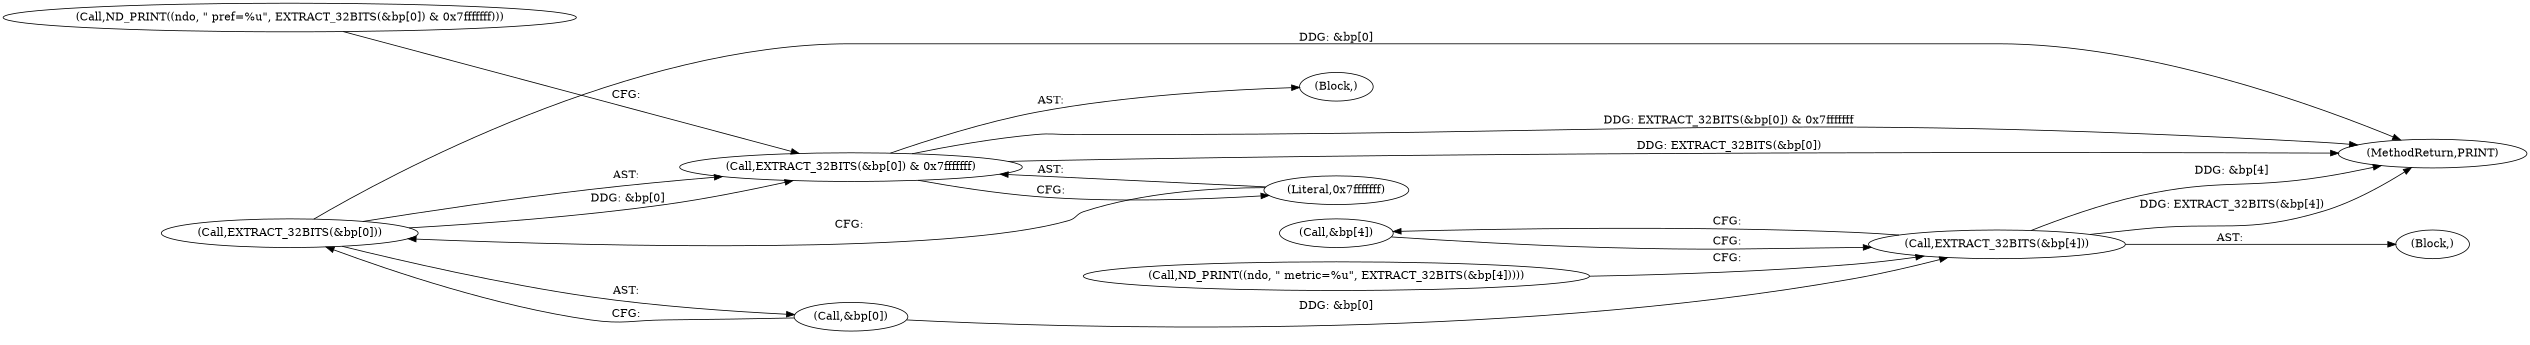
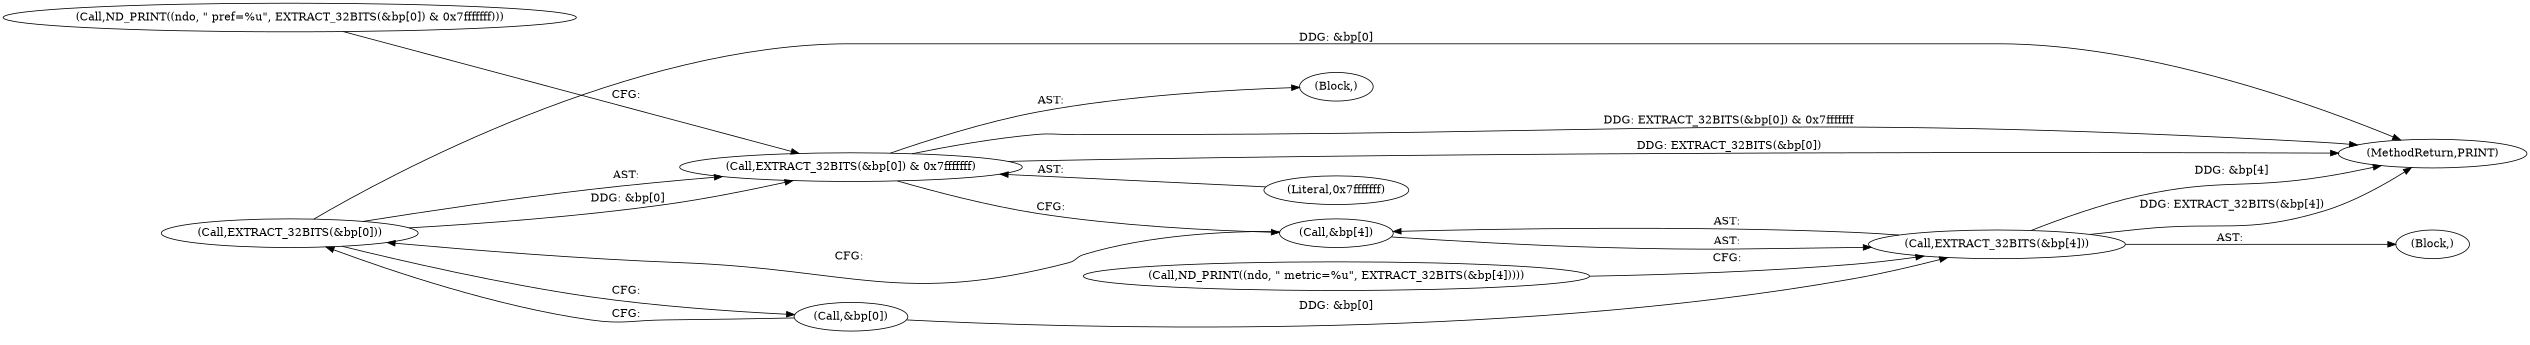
(1089, 199) -> (1083, 219)
(1729, 222) -> (1729, 222)
(1729, 242) -> (1729, 242)
(844, 244) -> (840, 277)
(628, 291) -> (628, 291)
